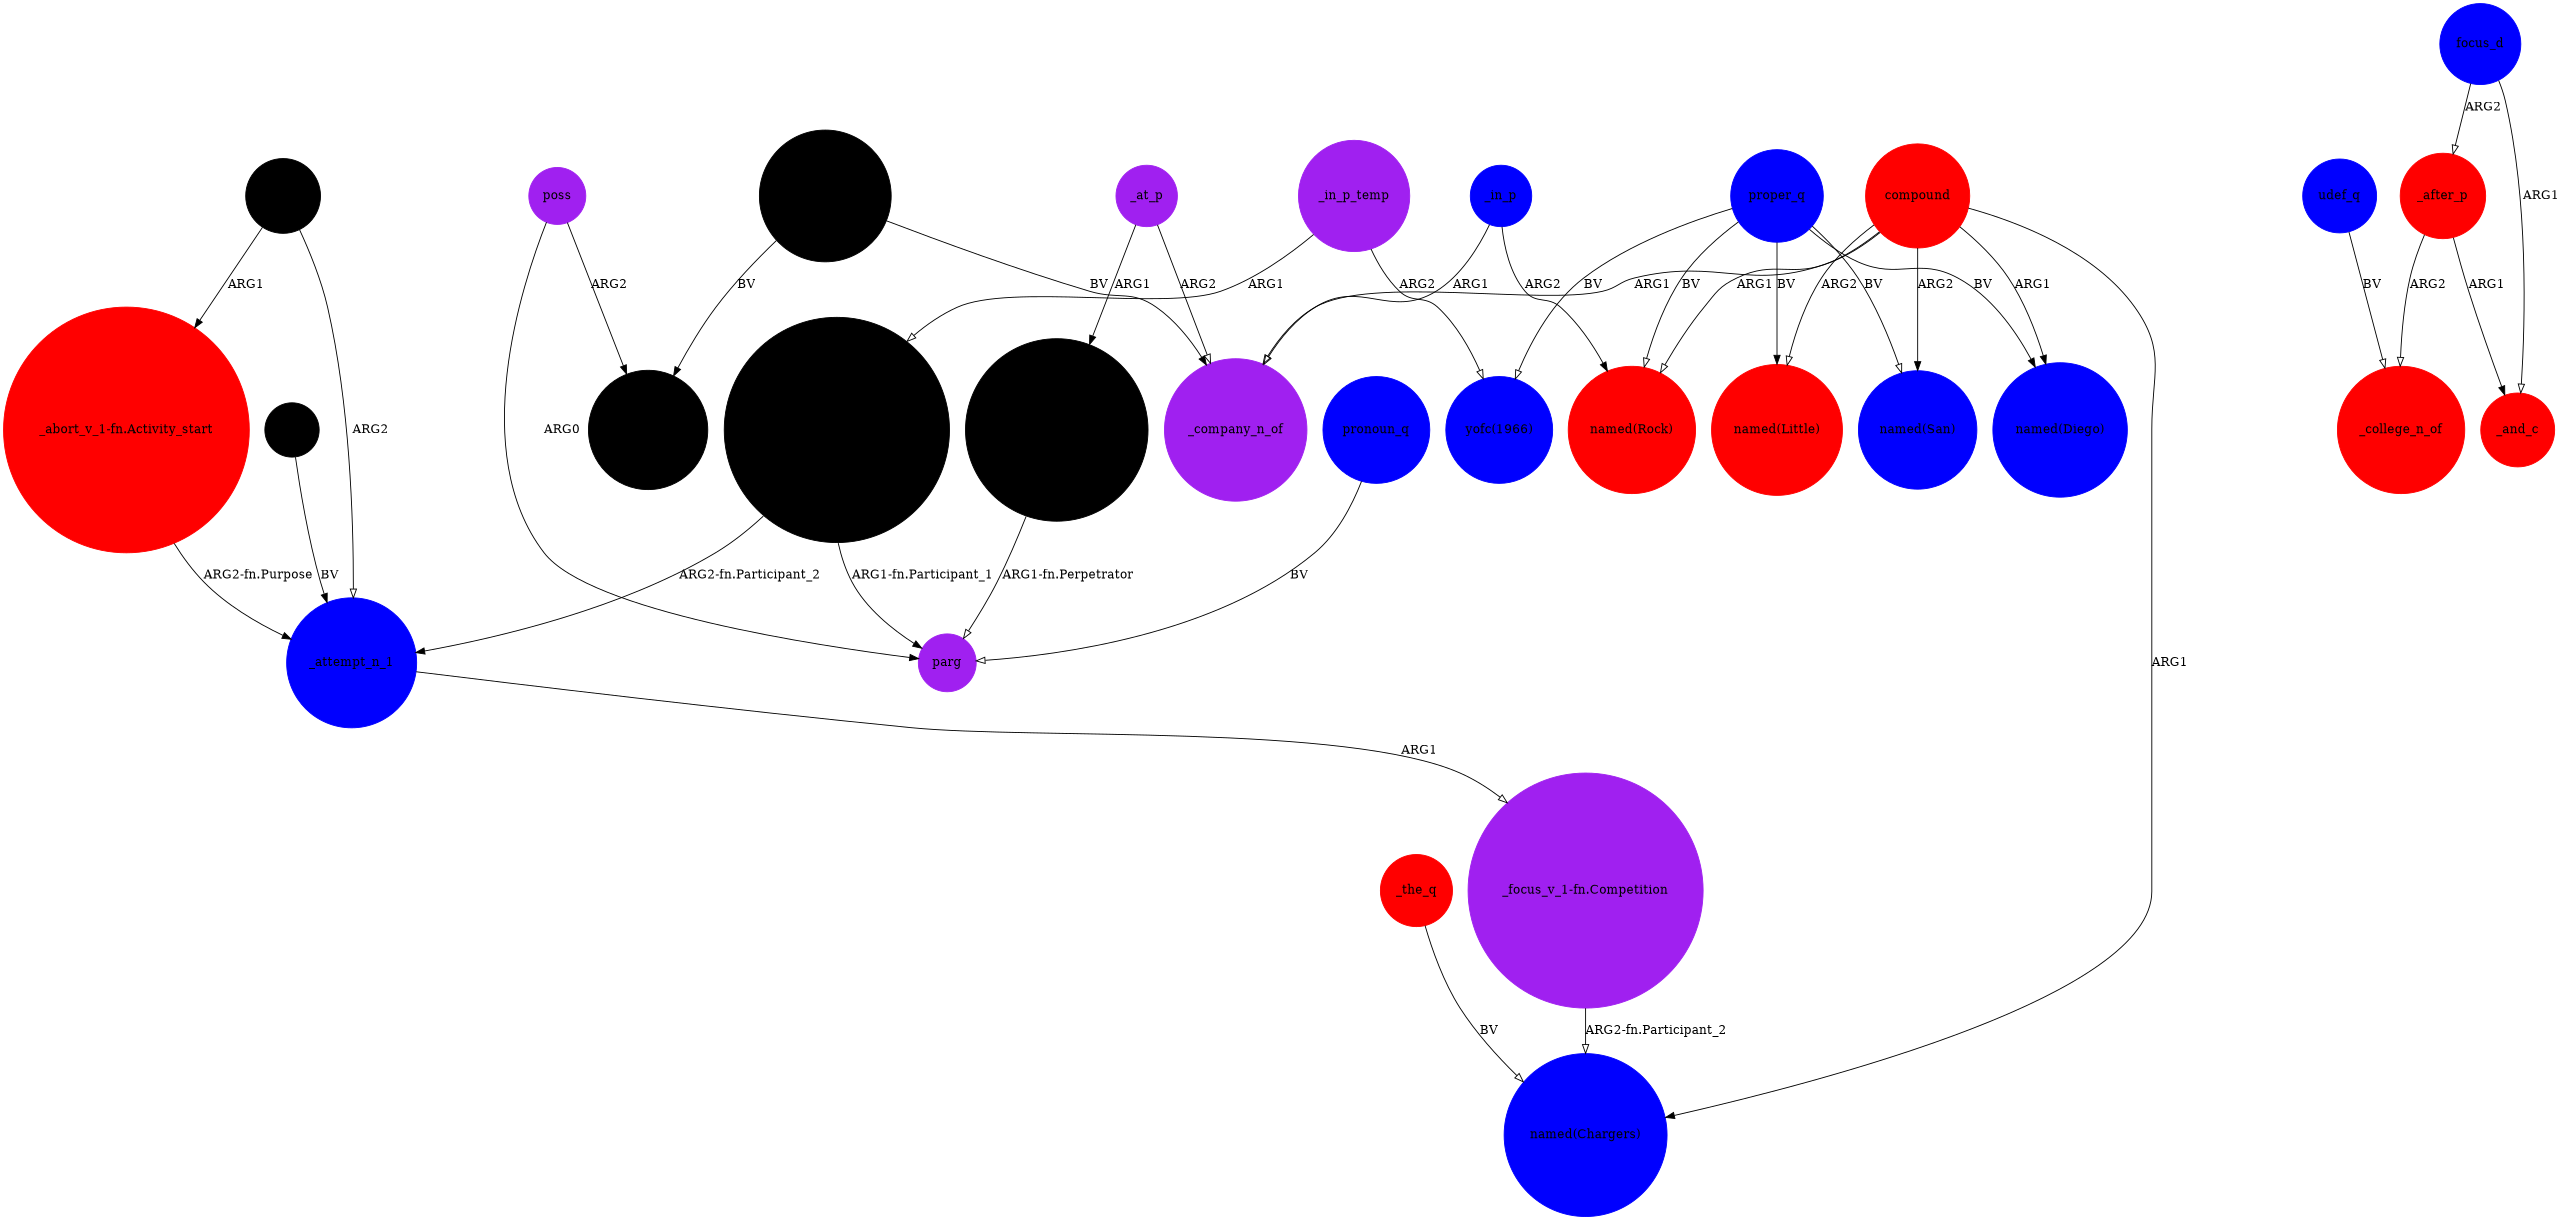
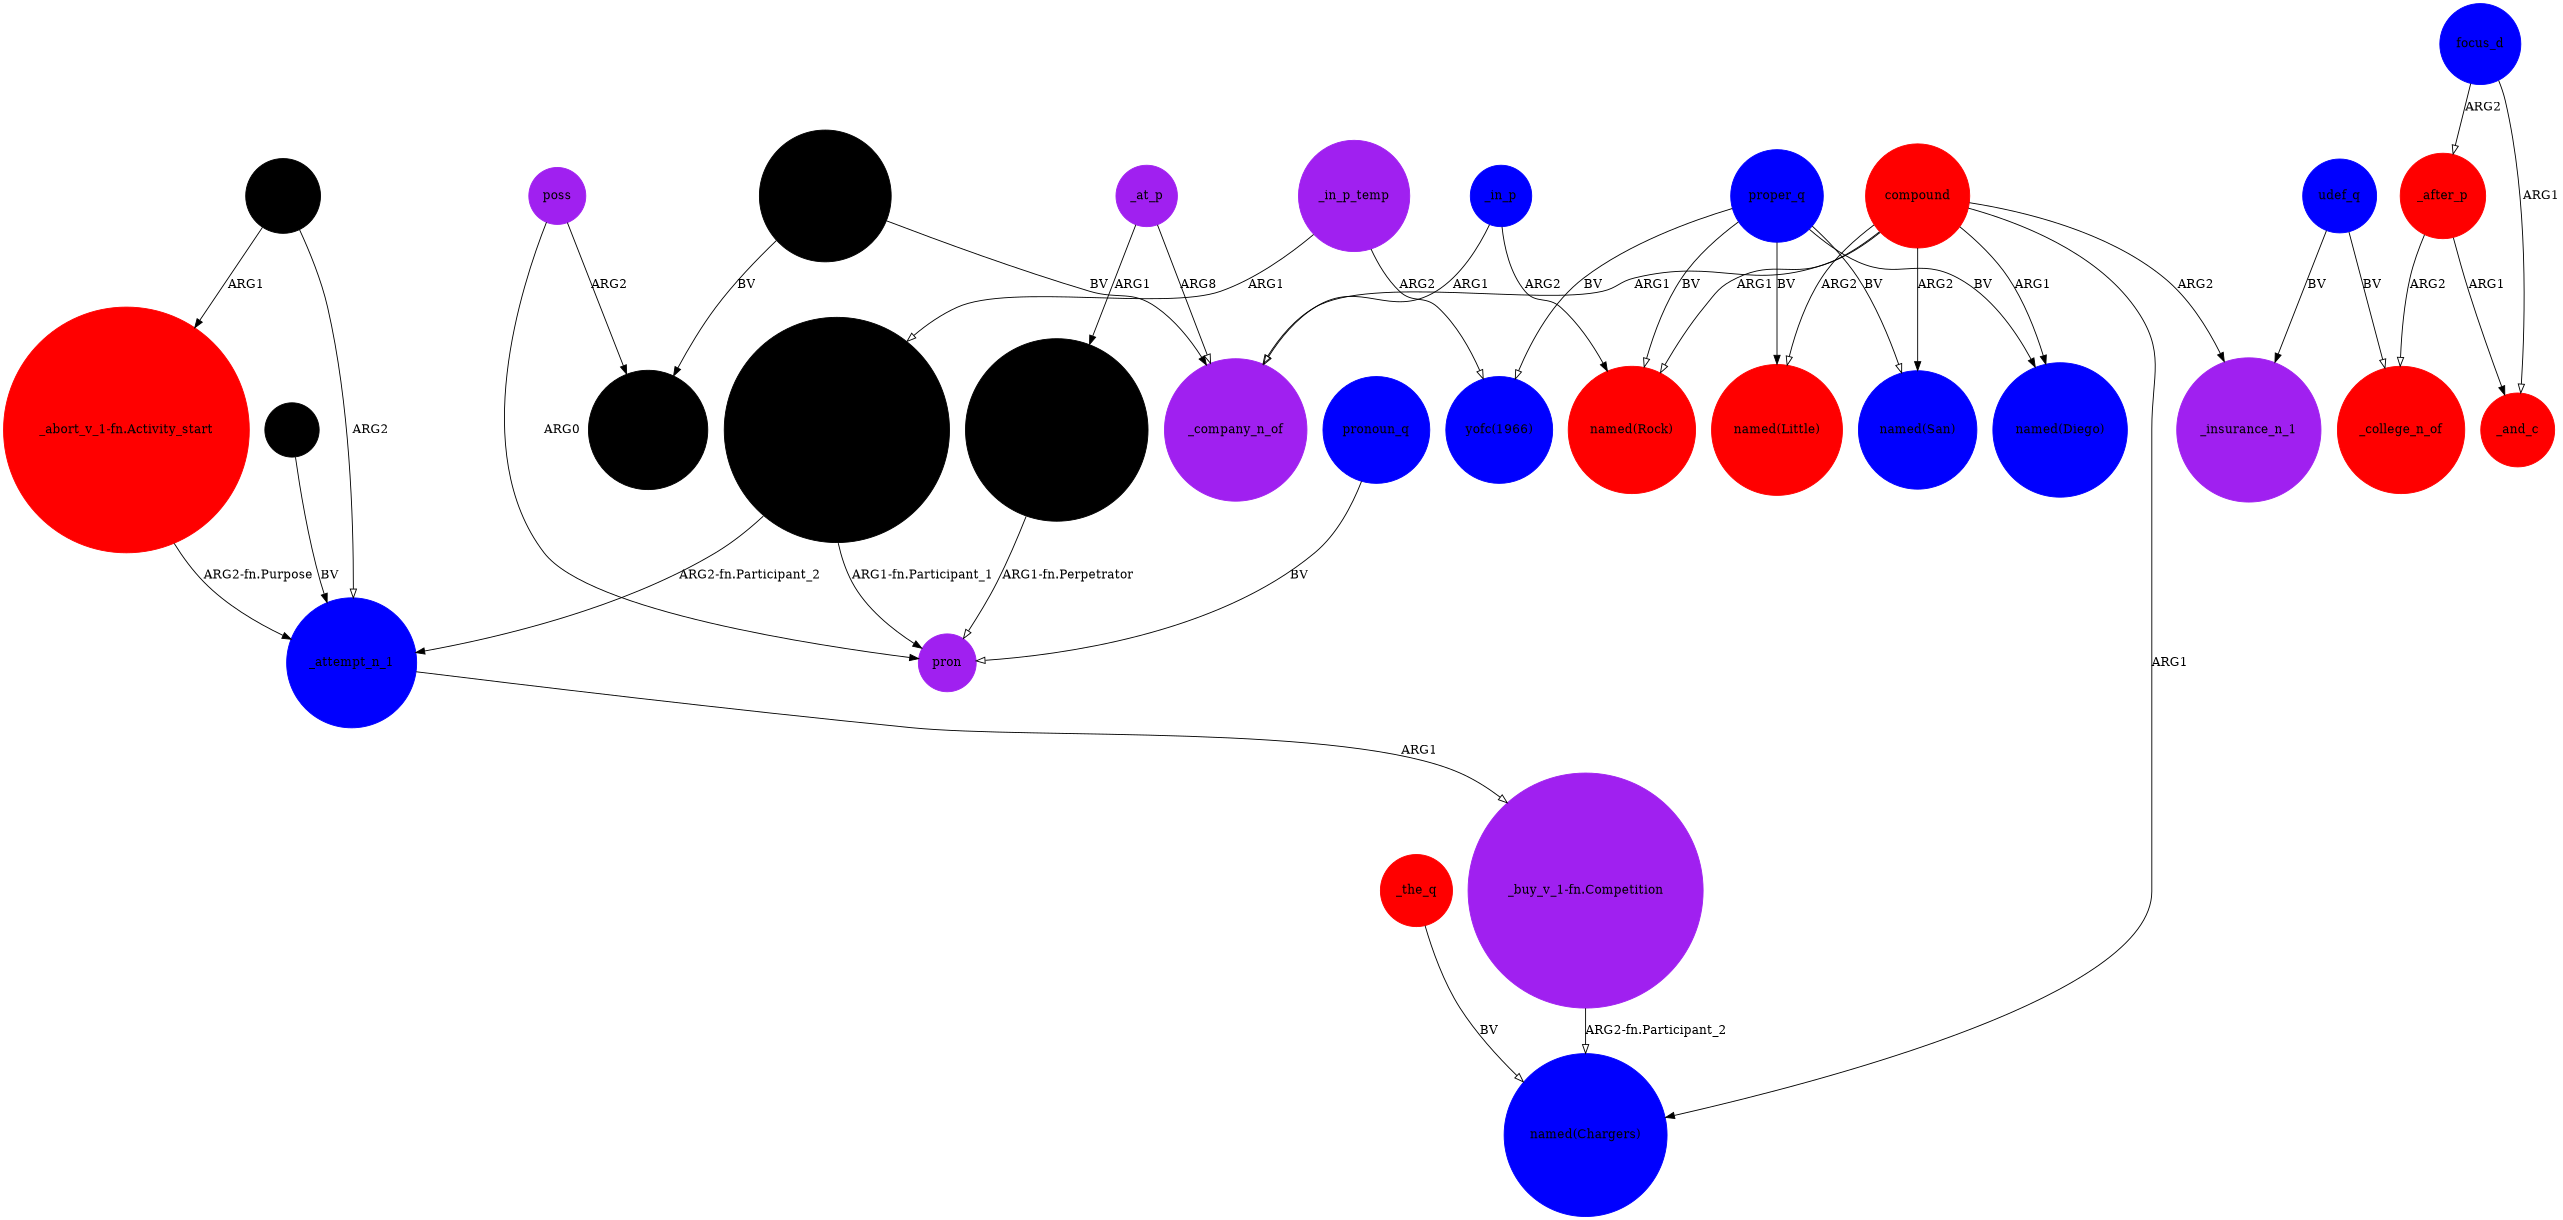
(1199, 285) -> (1199, 285)
none -> (2249, 430)
(947, 663) -> (947, 663)
(1586, 891) -> (1586, 891)
